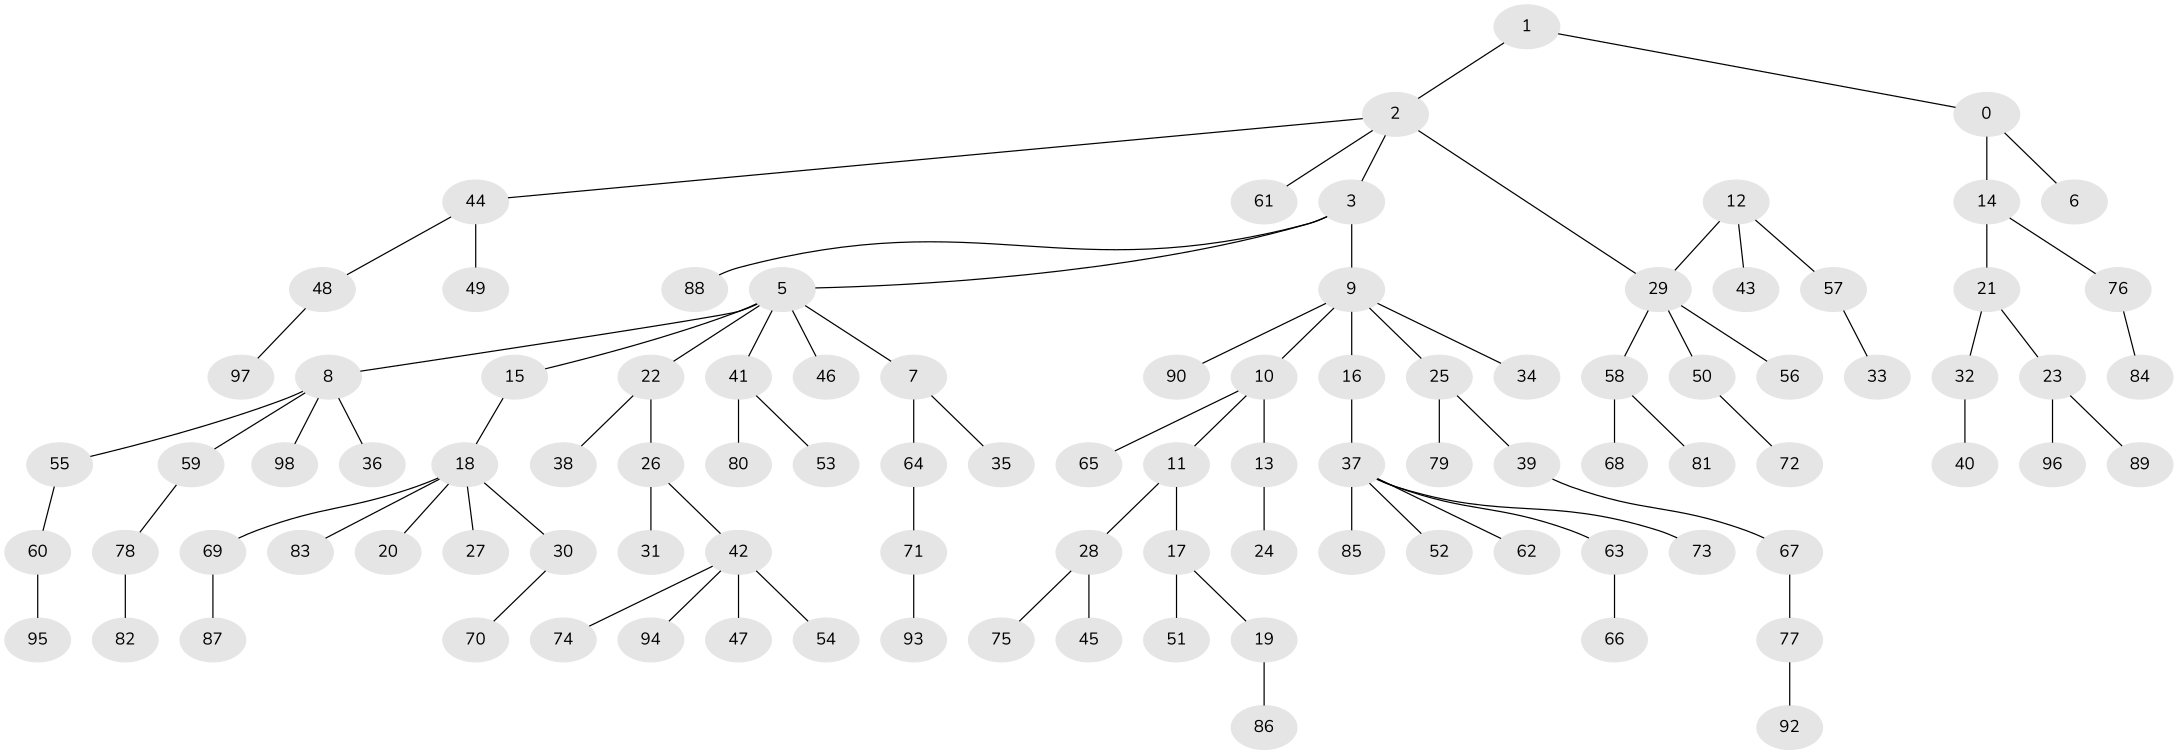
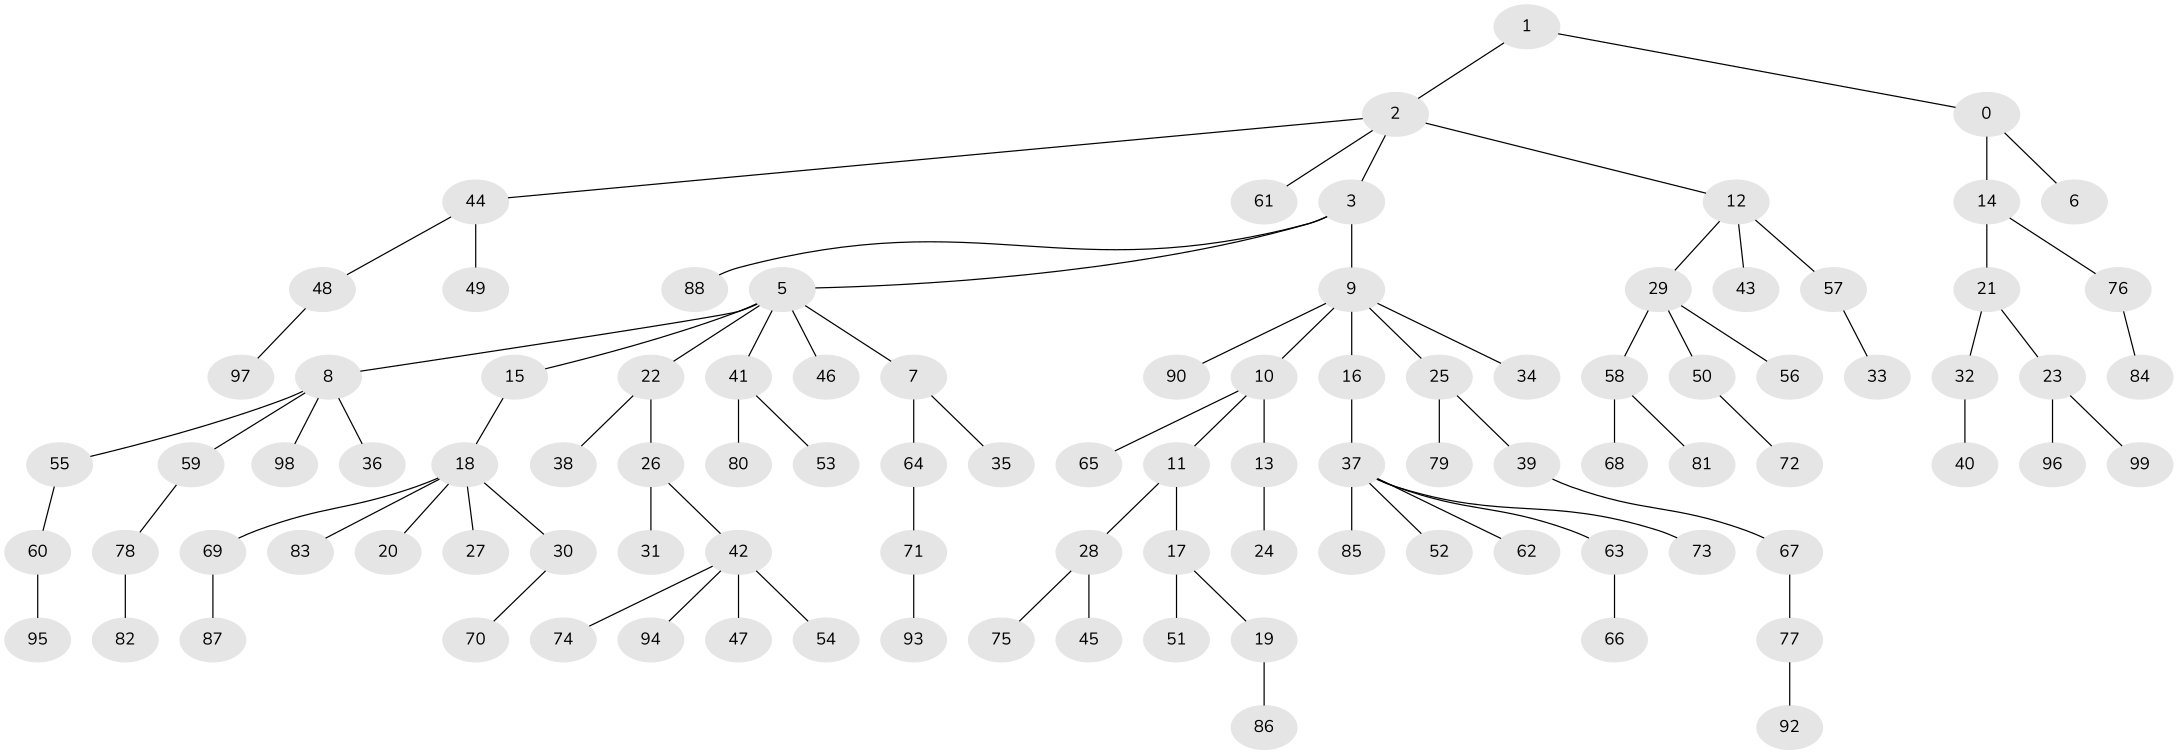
(1527, 202) -> (1566, 158)
(2140, 465) -> (2140, 465)
